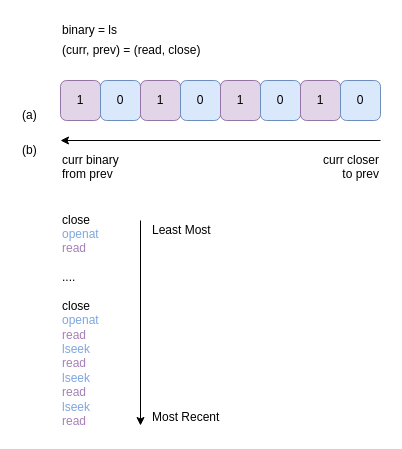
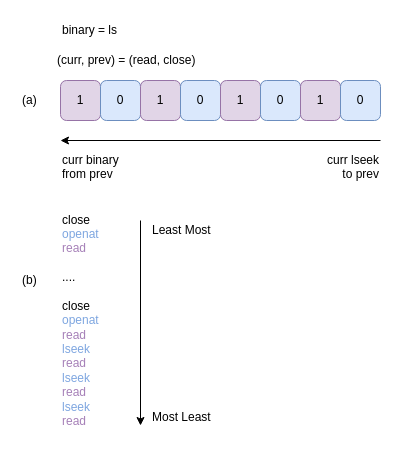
(151, 51) -> (146, 61)
(36, 116) -> (36, 101)
(36, 151) -> (36, 281)
(346, 168) -> (349, 168)
(188, 418) -> (185, 418)
